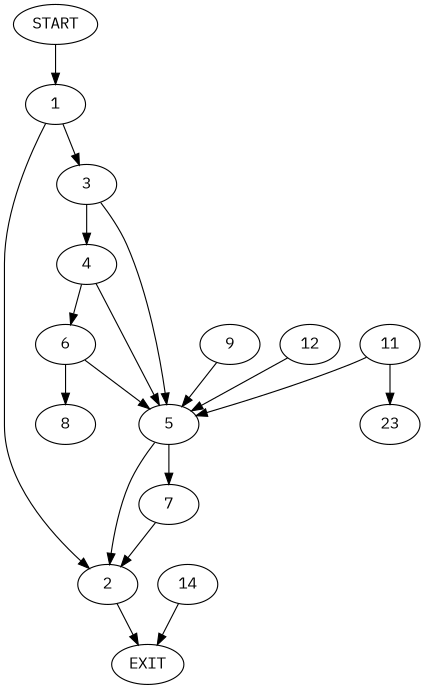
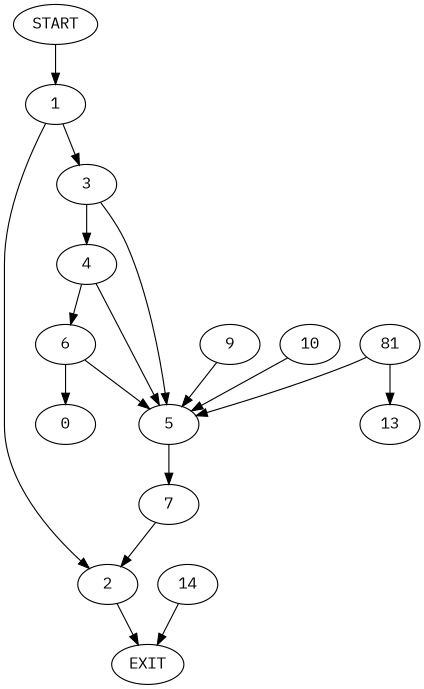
(310, 344) -> (310, 344)
(390, 344) -> (390, 344)
(66, 424) -> (66, 424)
(390, 424) -> (390, 424)
(125, 495) -> none
